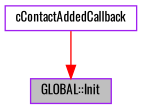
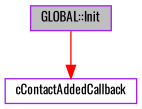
(71, 48) -> (71, 48)
